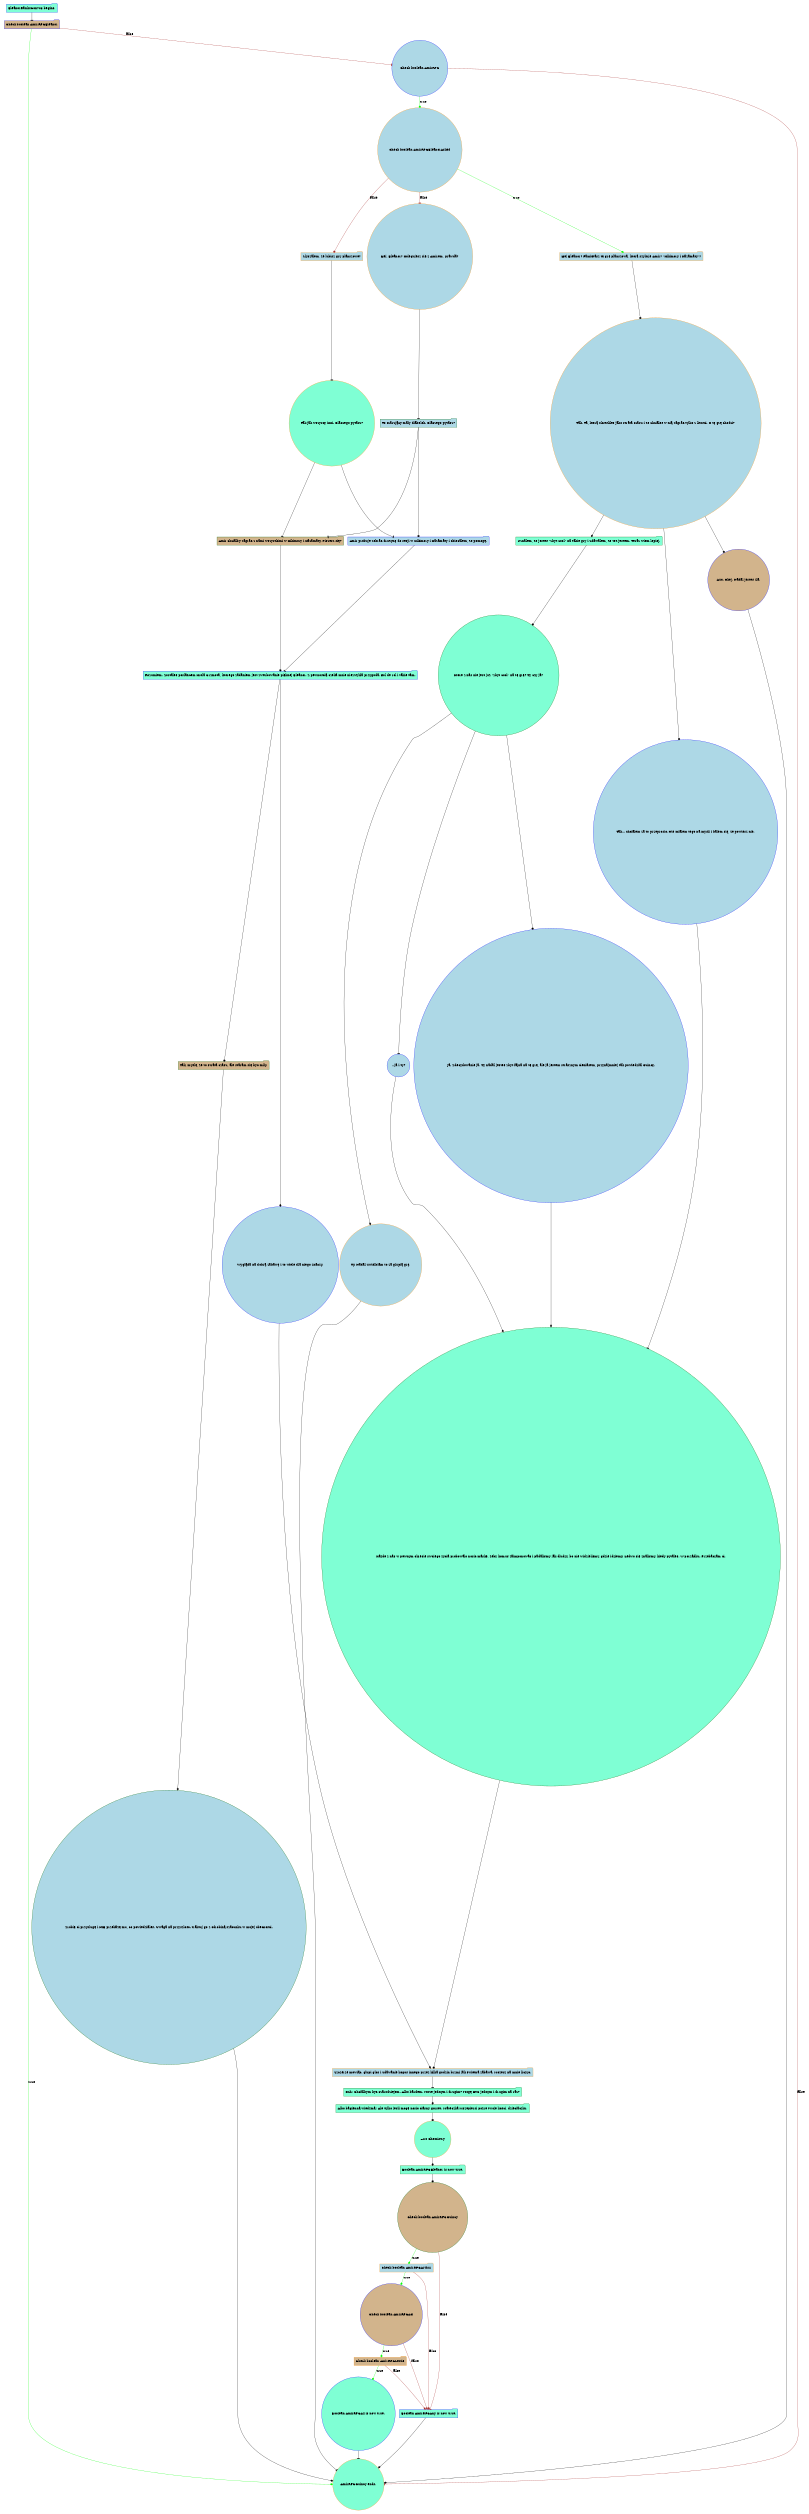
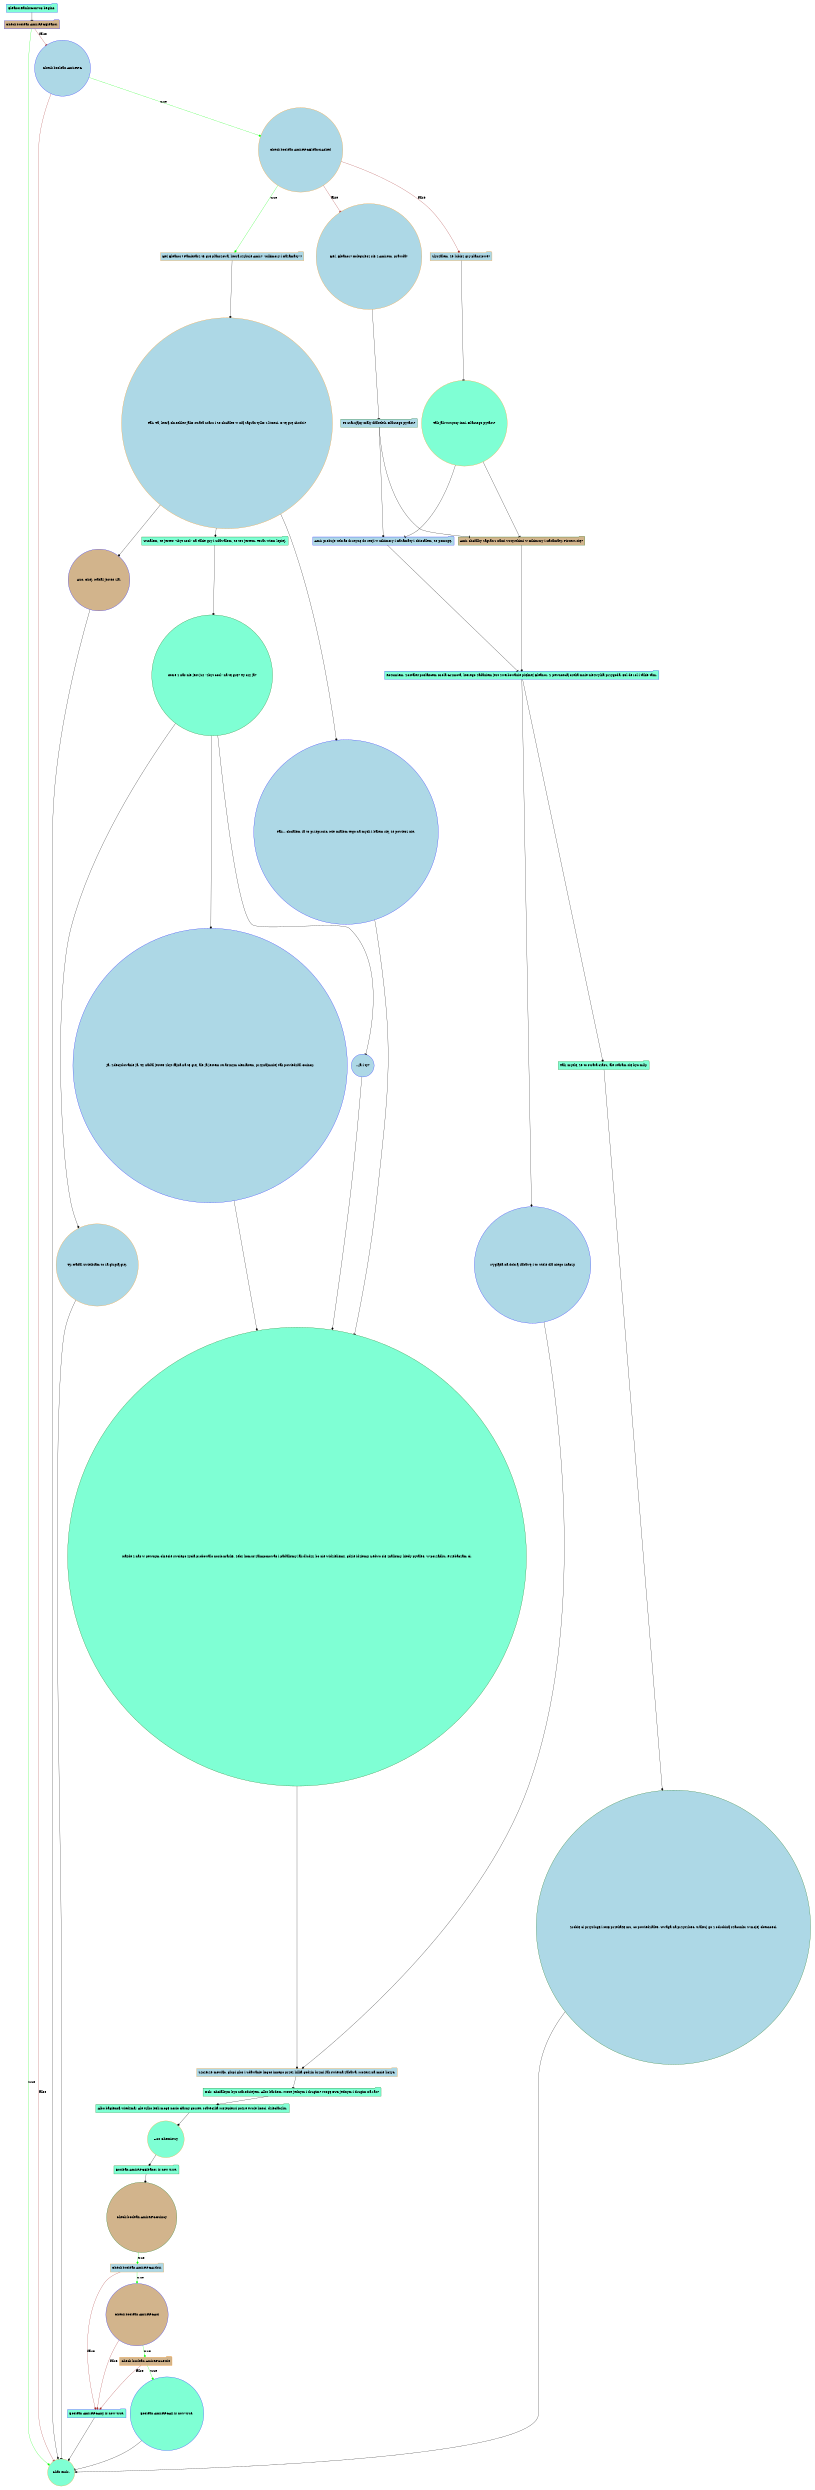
(224, 1066) -> (604, 1065)
(440, 2331) -> none
(358, 2485) -> (61, 2472)
